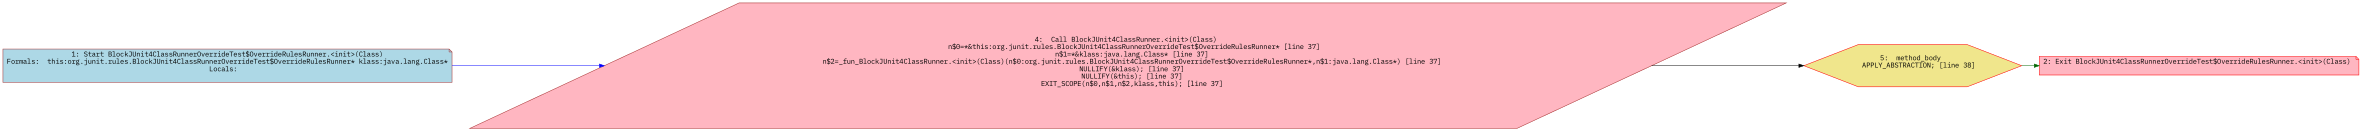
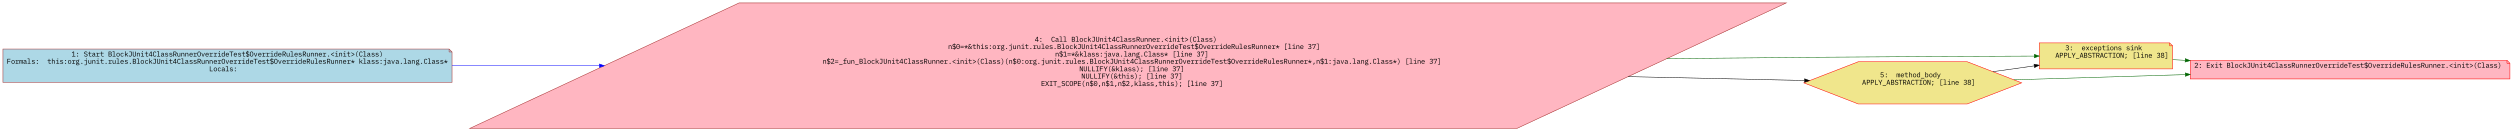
none -> (2106, 56)
